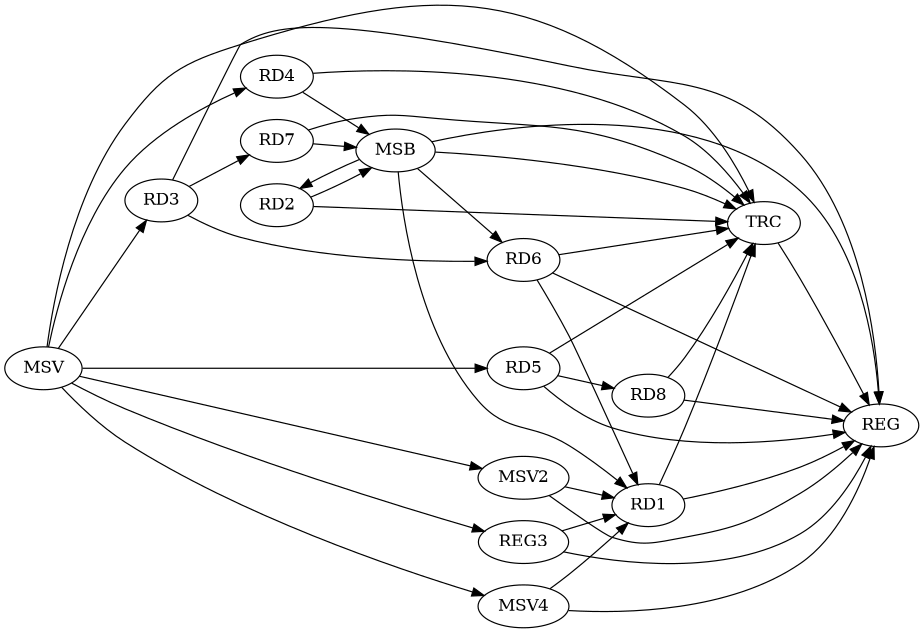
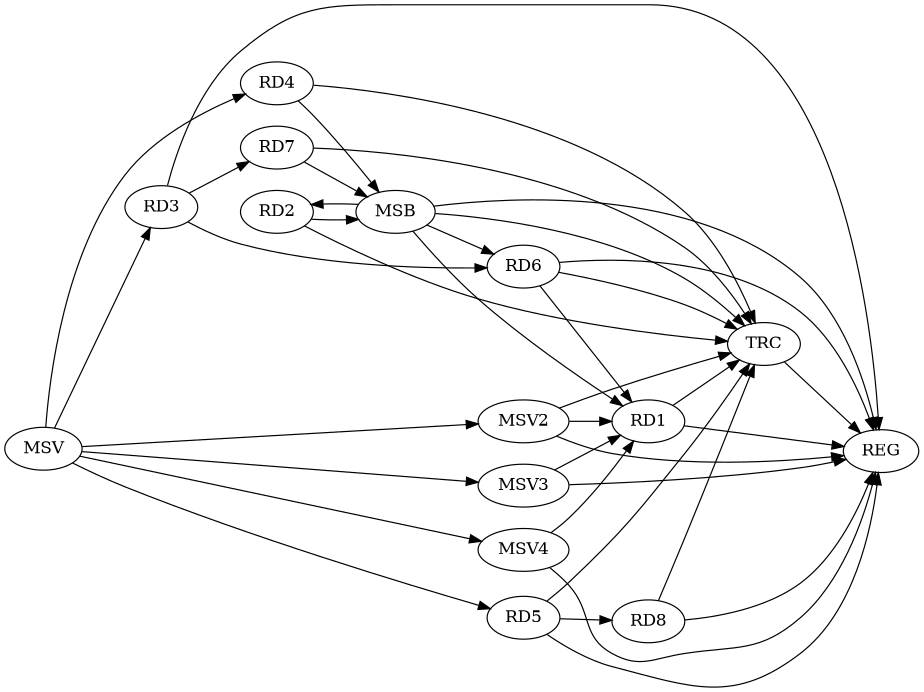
(337, 19) -> (639, 381)
(524, 542) -> (524, 486)
